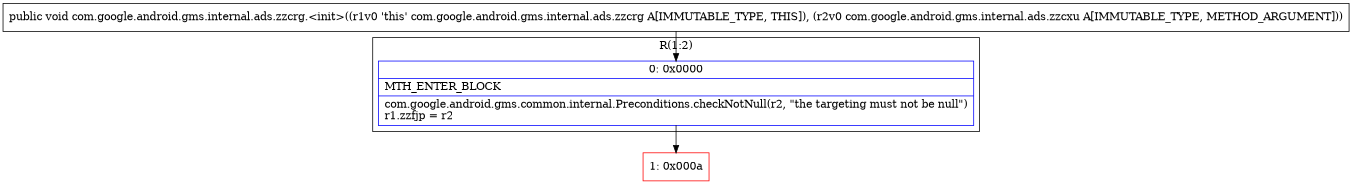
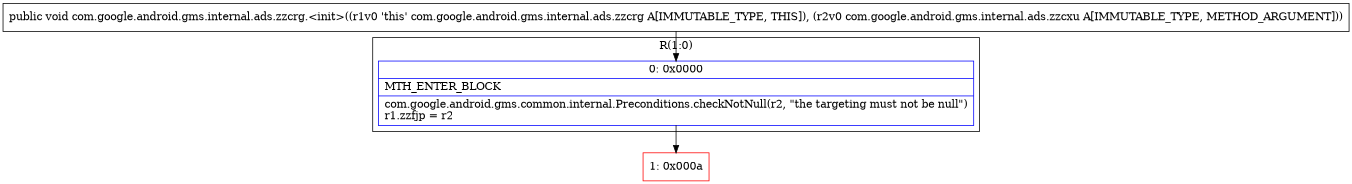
(676, 46) -> (676, 46)
